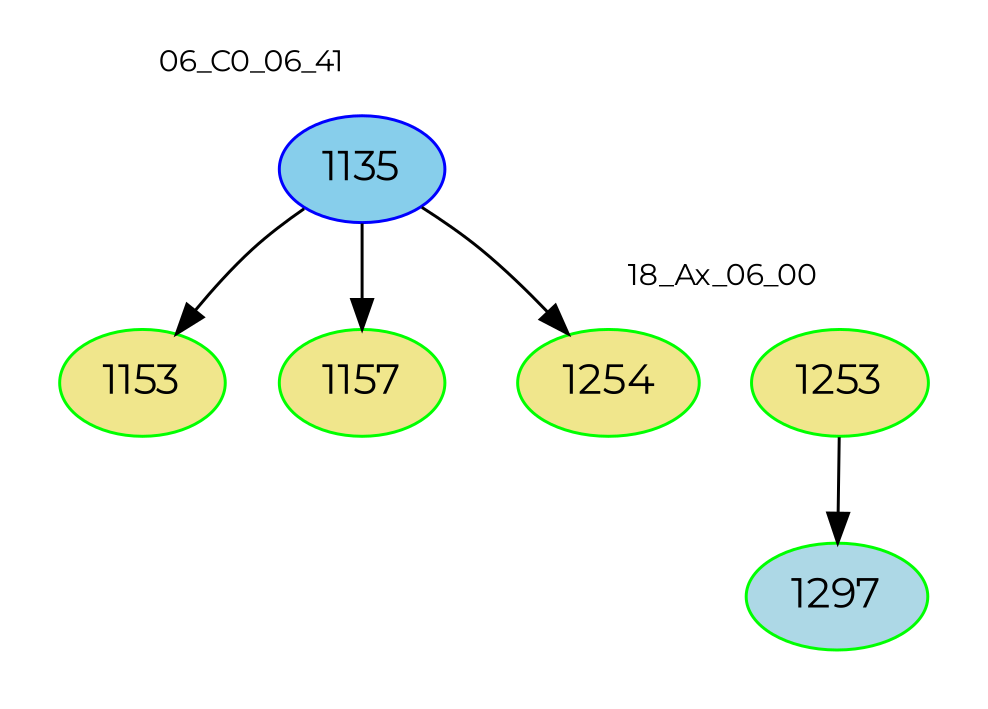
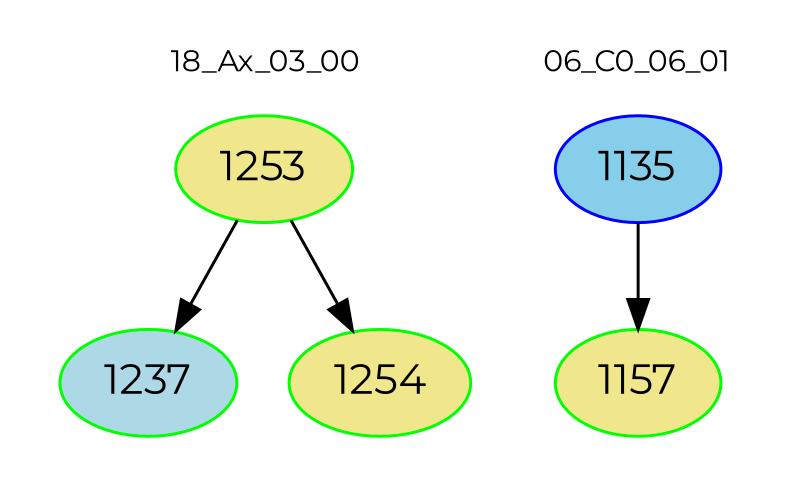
(252, 64) -> (638, 64)
(513, 277) -> (314, 262)
(723, 278) -> (266, 64)
(142, 383) -> none
(837, 597) -> (148, 383)
